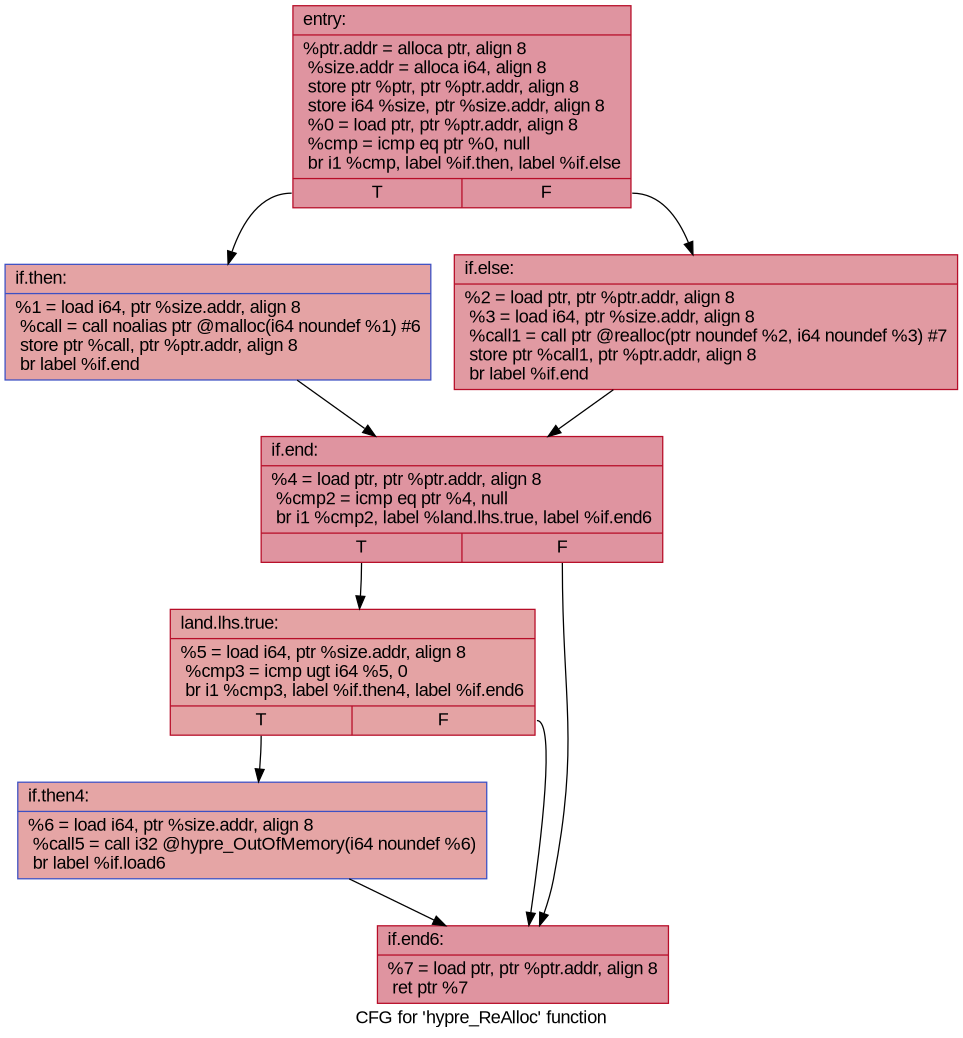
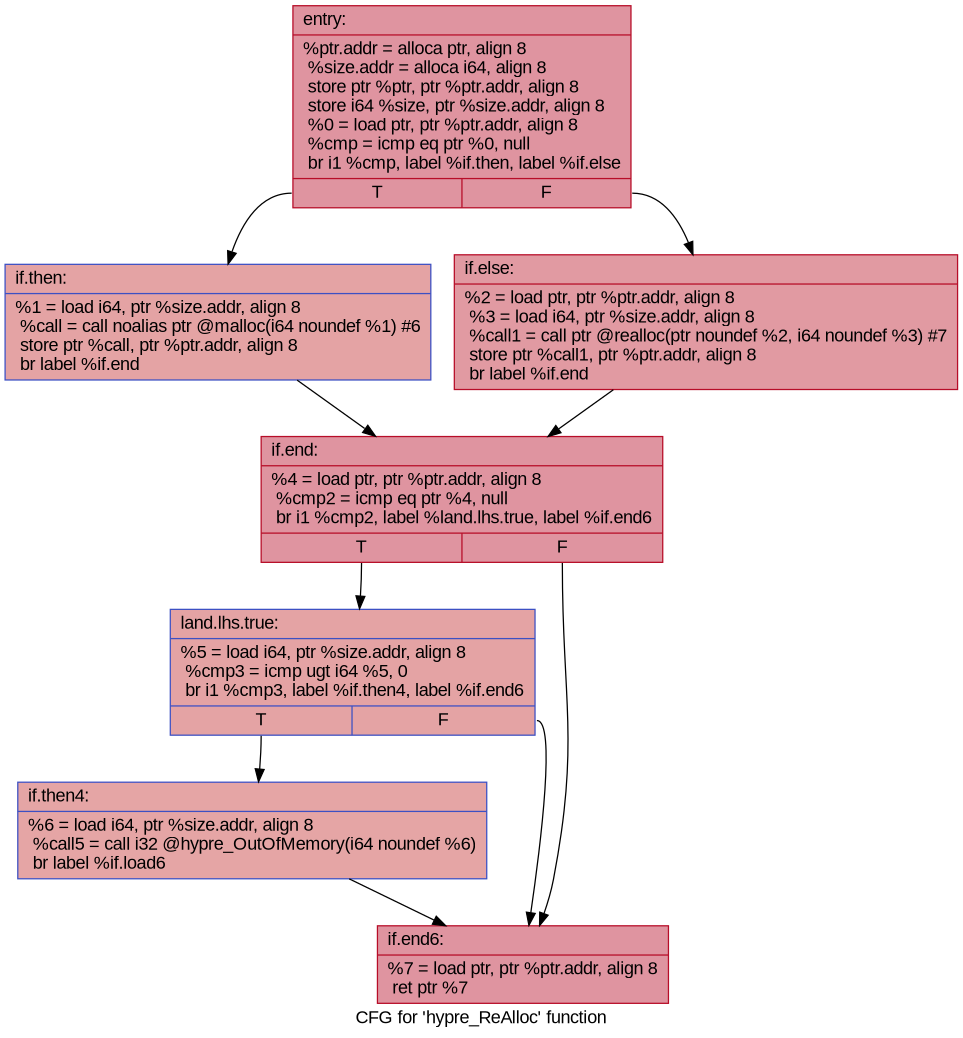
(353, 672) -> (353, 672)
